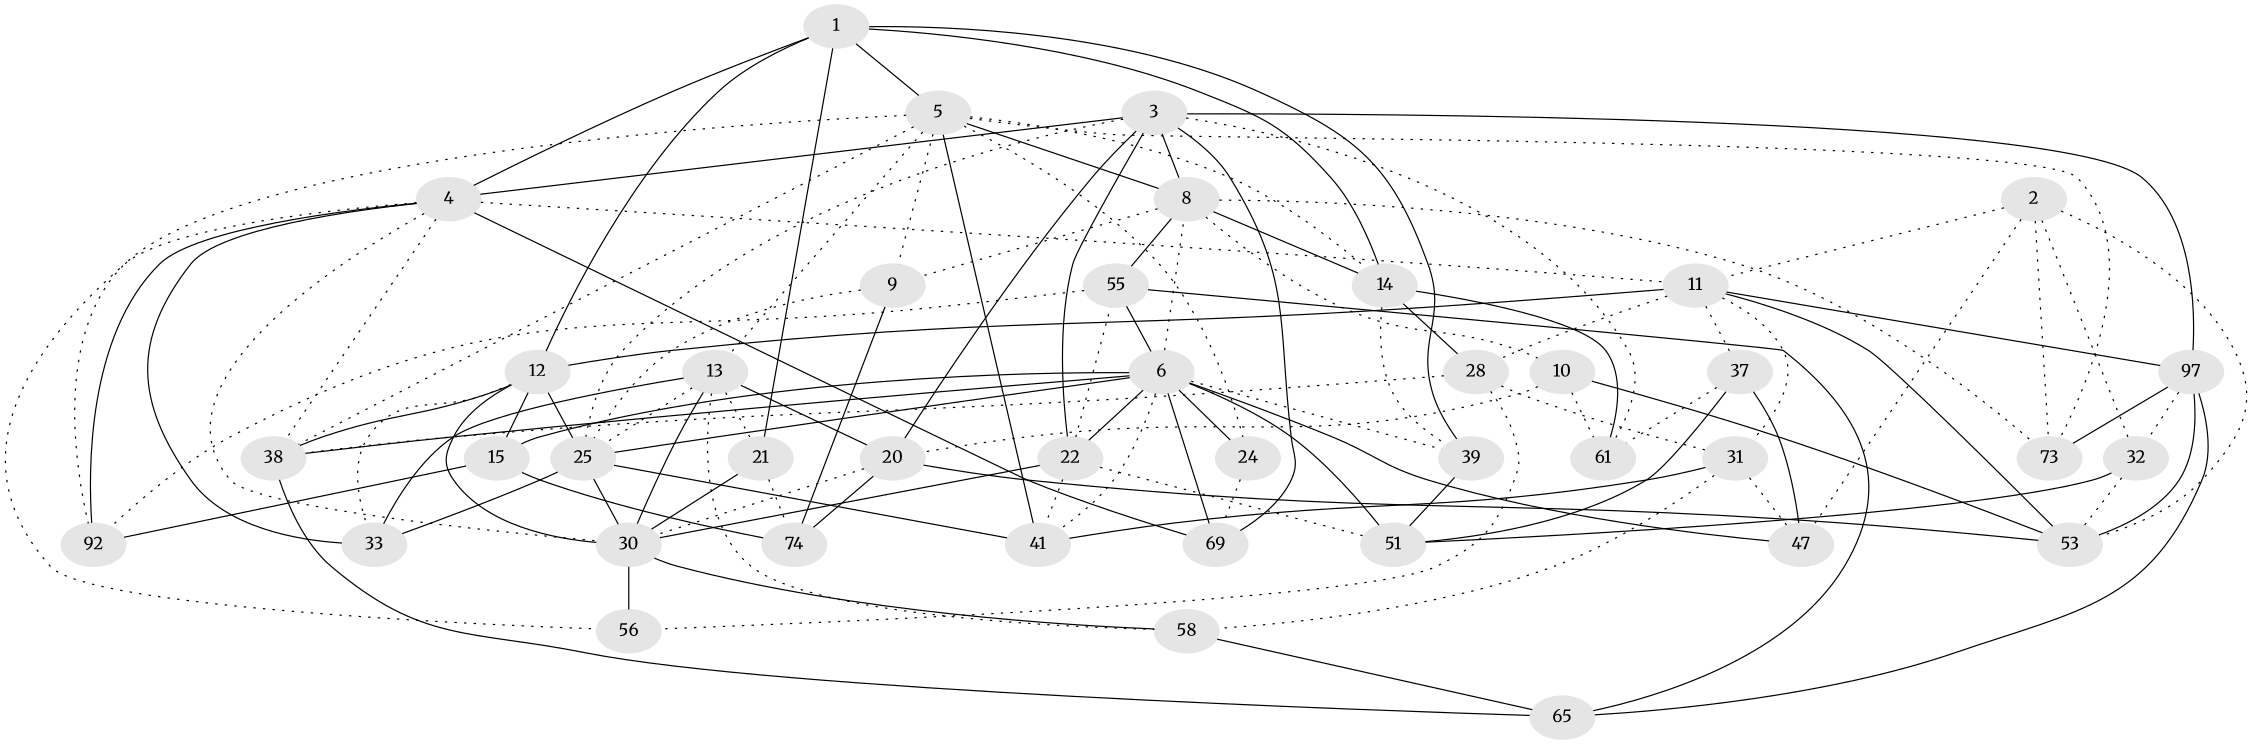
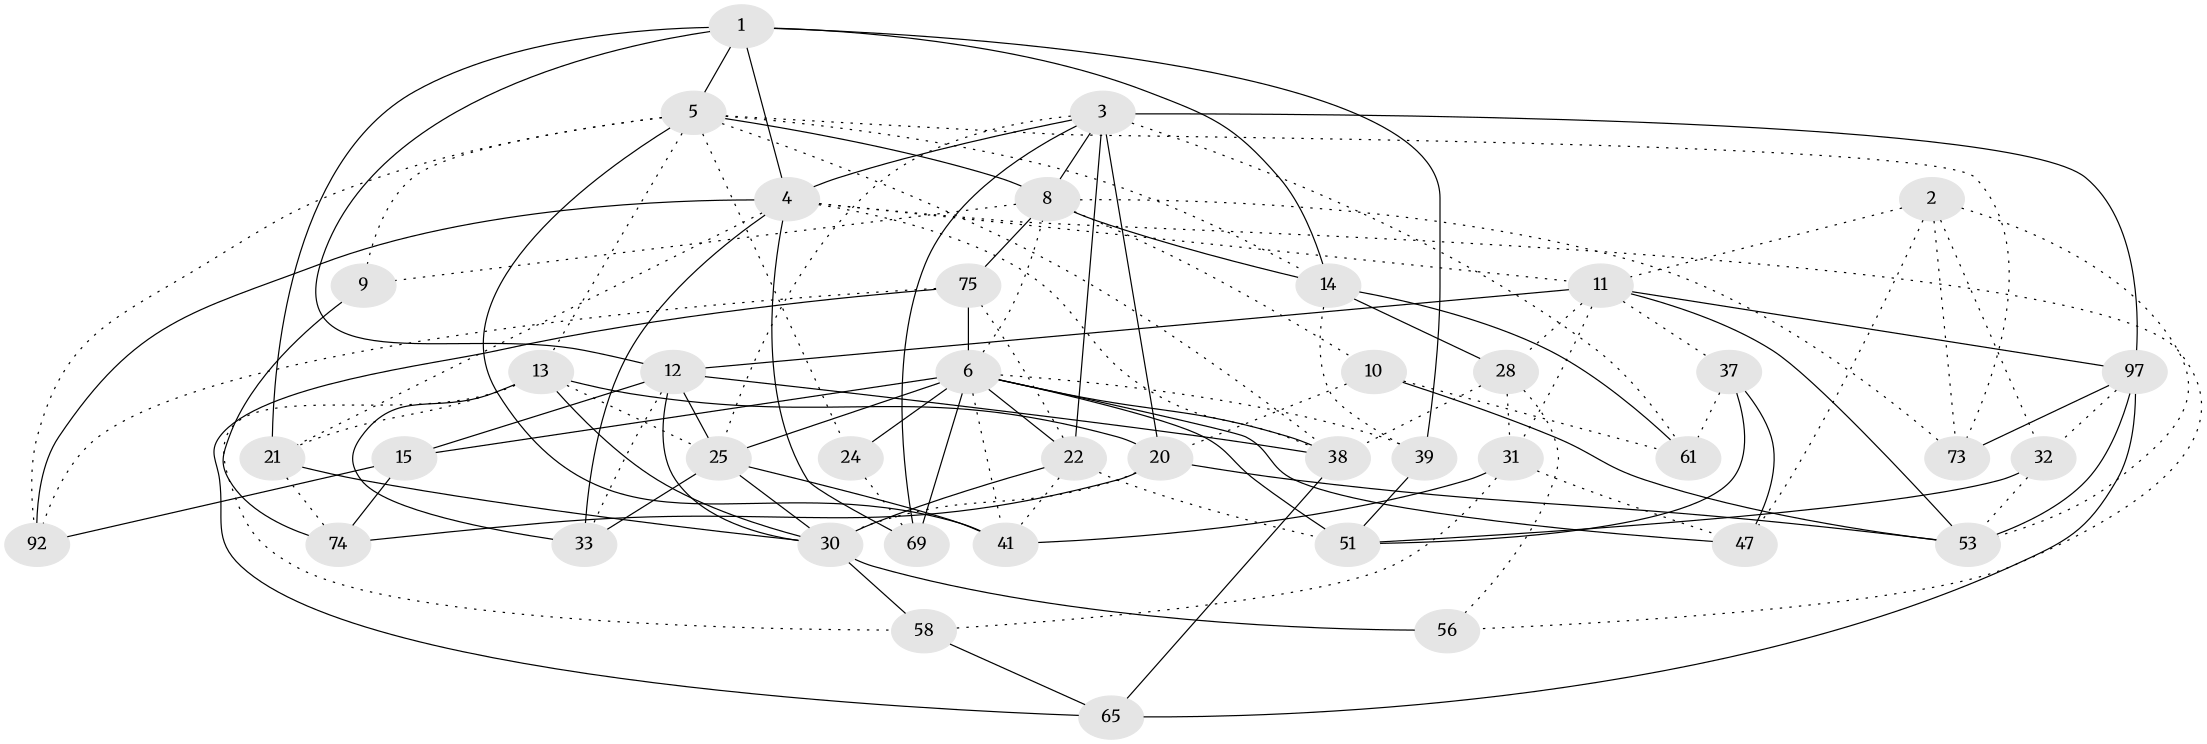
(1116, 286) -> (968, 286)
(701, 334) -> none
(232, 481) -> (518, 335)
